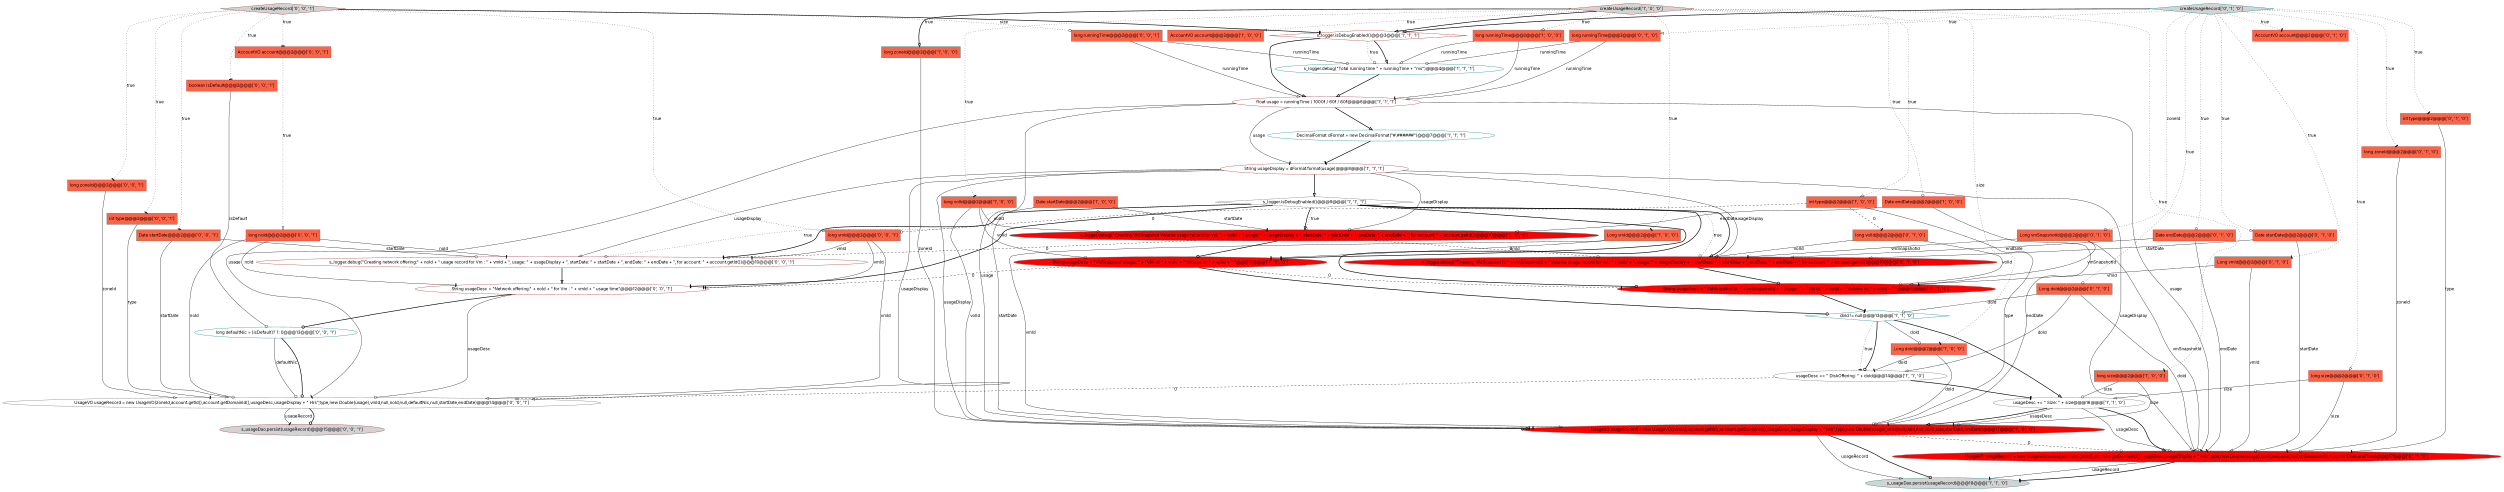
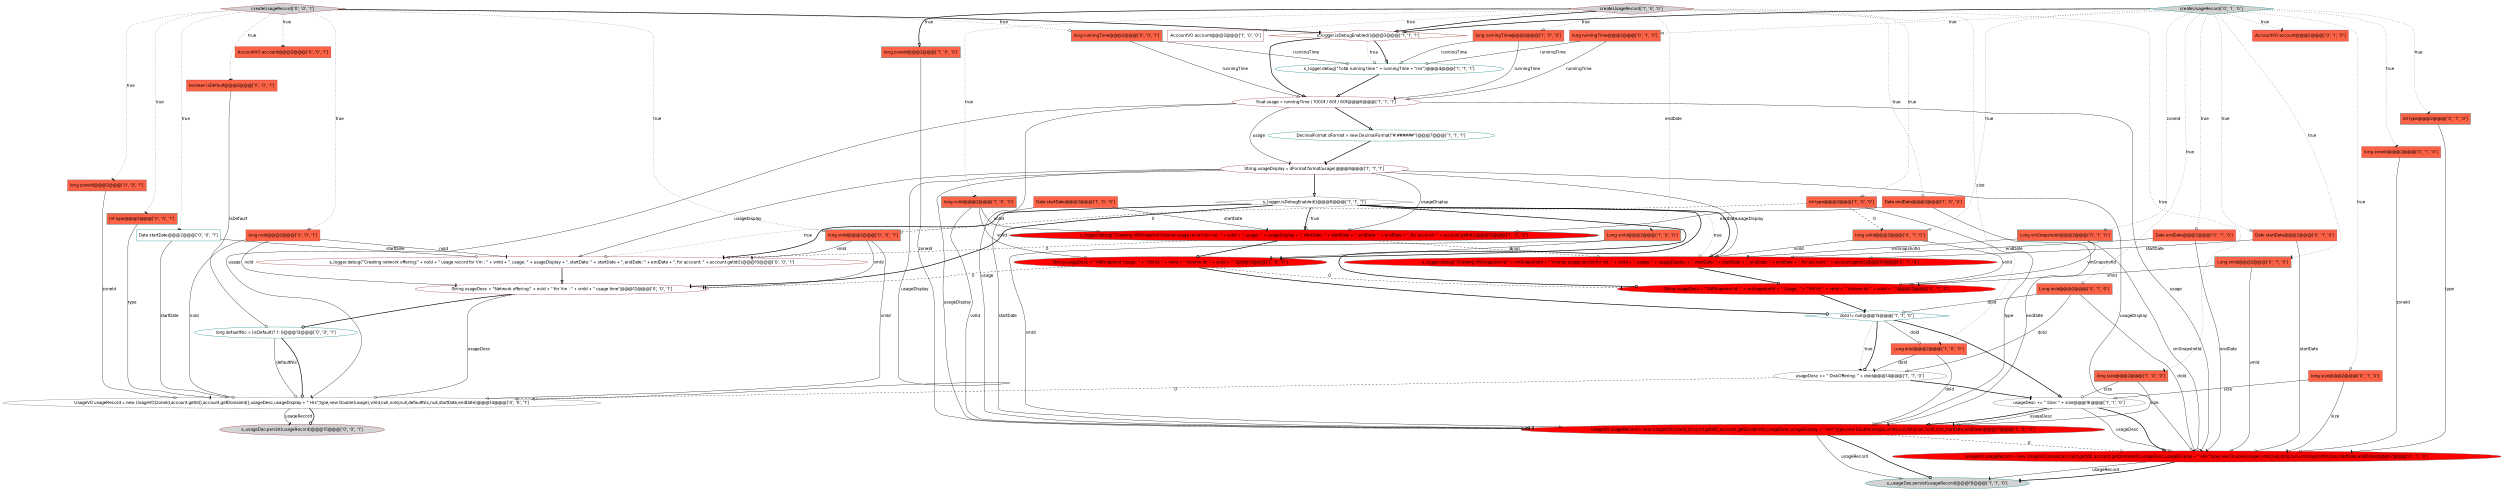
(1004, 22) -> (1004, 22)
(1216, 36) -> (1216, 36)
none -> (1985, 53)
(1673, 119) -> (1673, 119)
(283, 142) -> (336, 119)
(178, 235) -> (178, 235)
